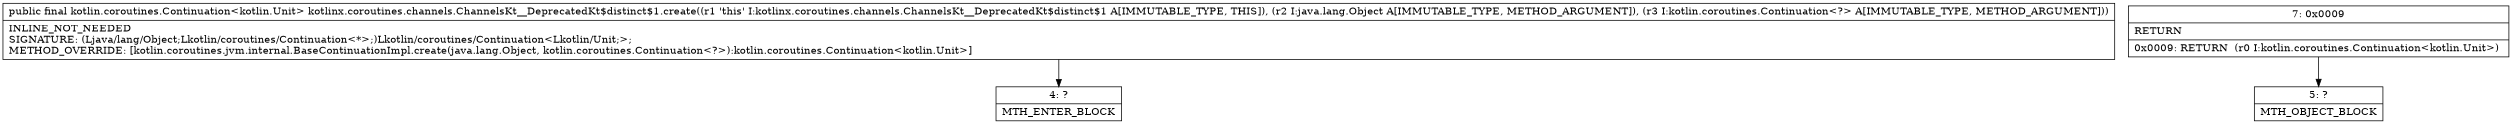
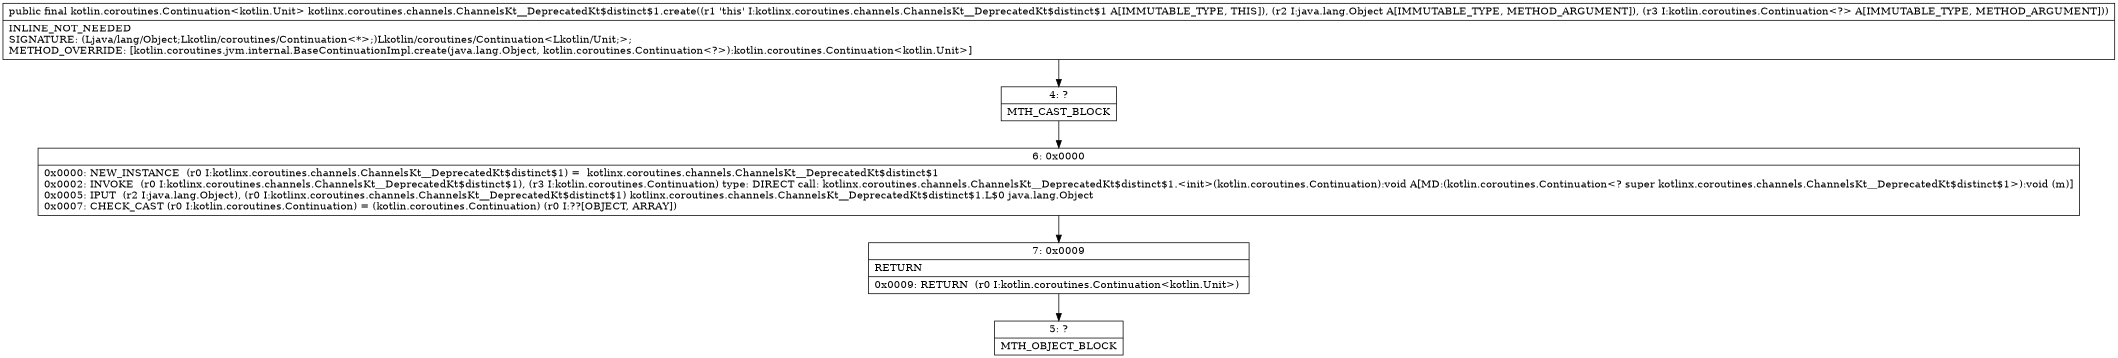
(1059, 112) -> (1059, 112)
none -> (1059, 182)
